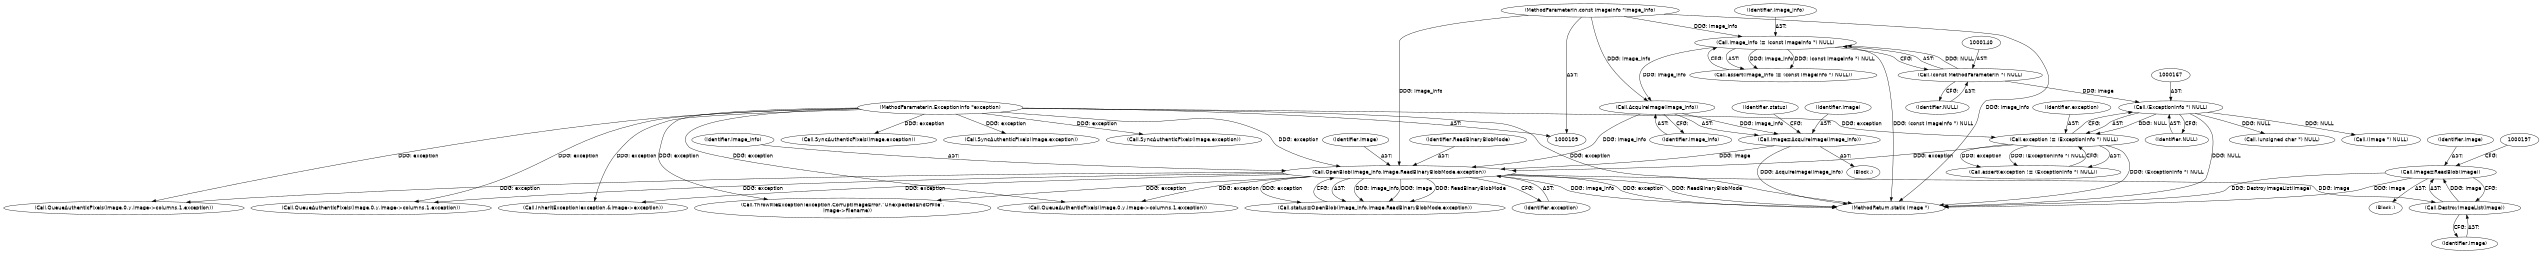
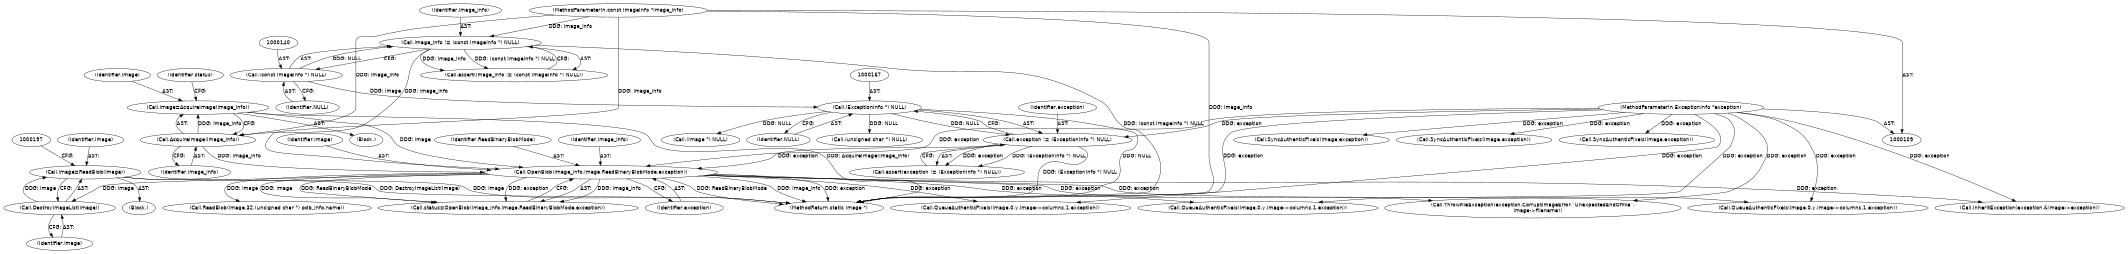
(1970, 75) -> (286, 75)
none -> (243, 123)
none -> (267, 208)
